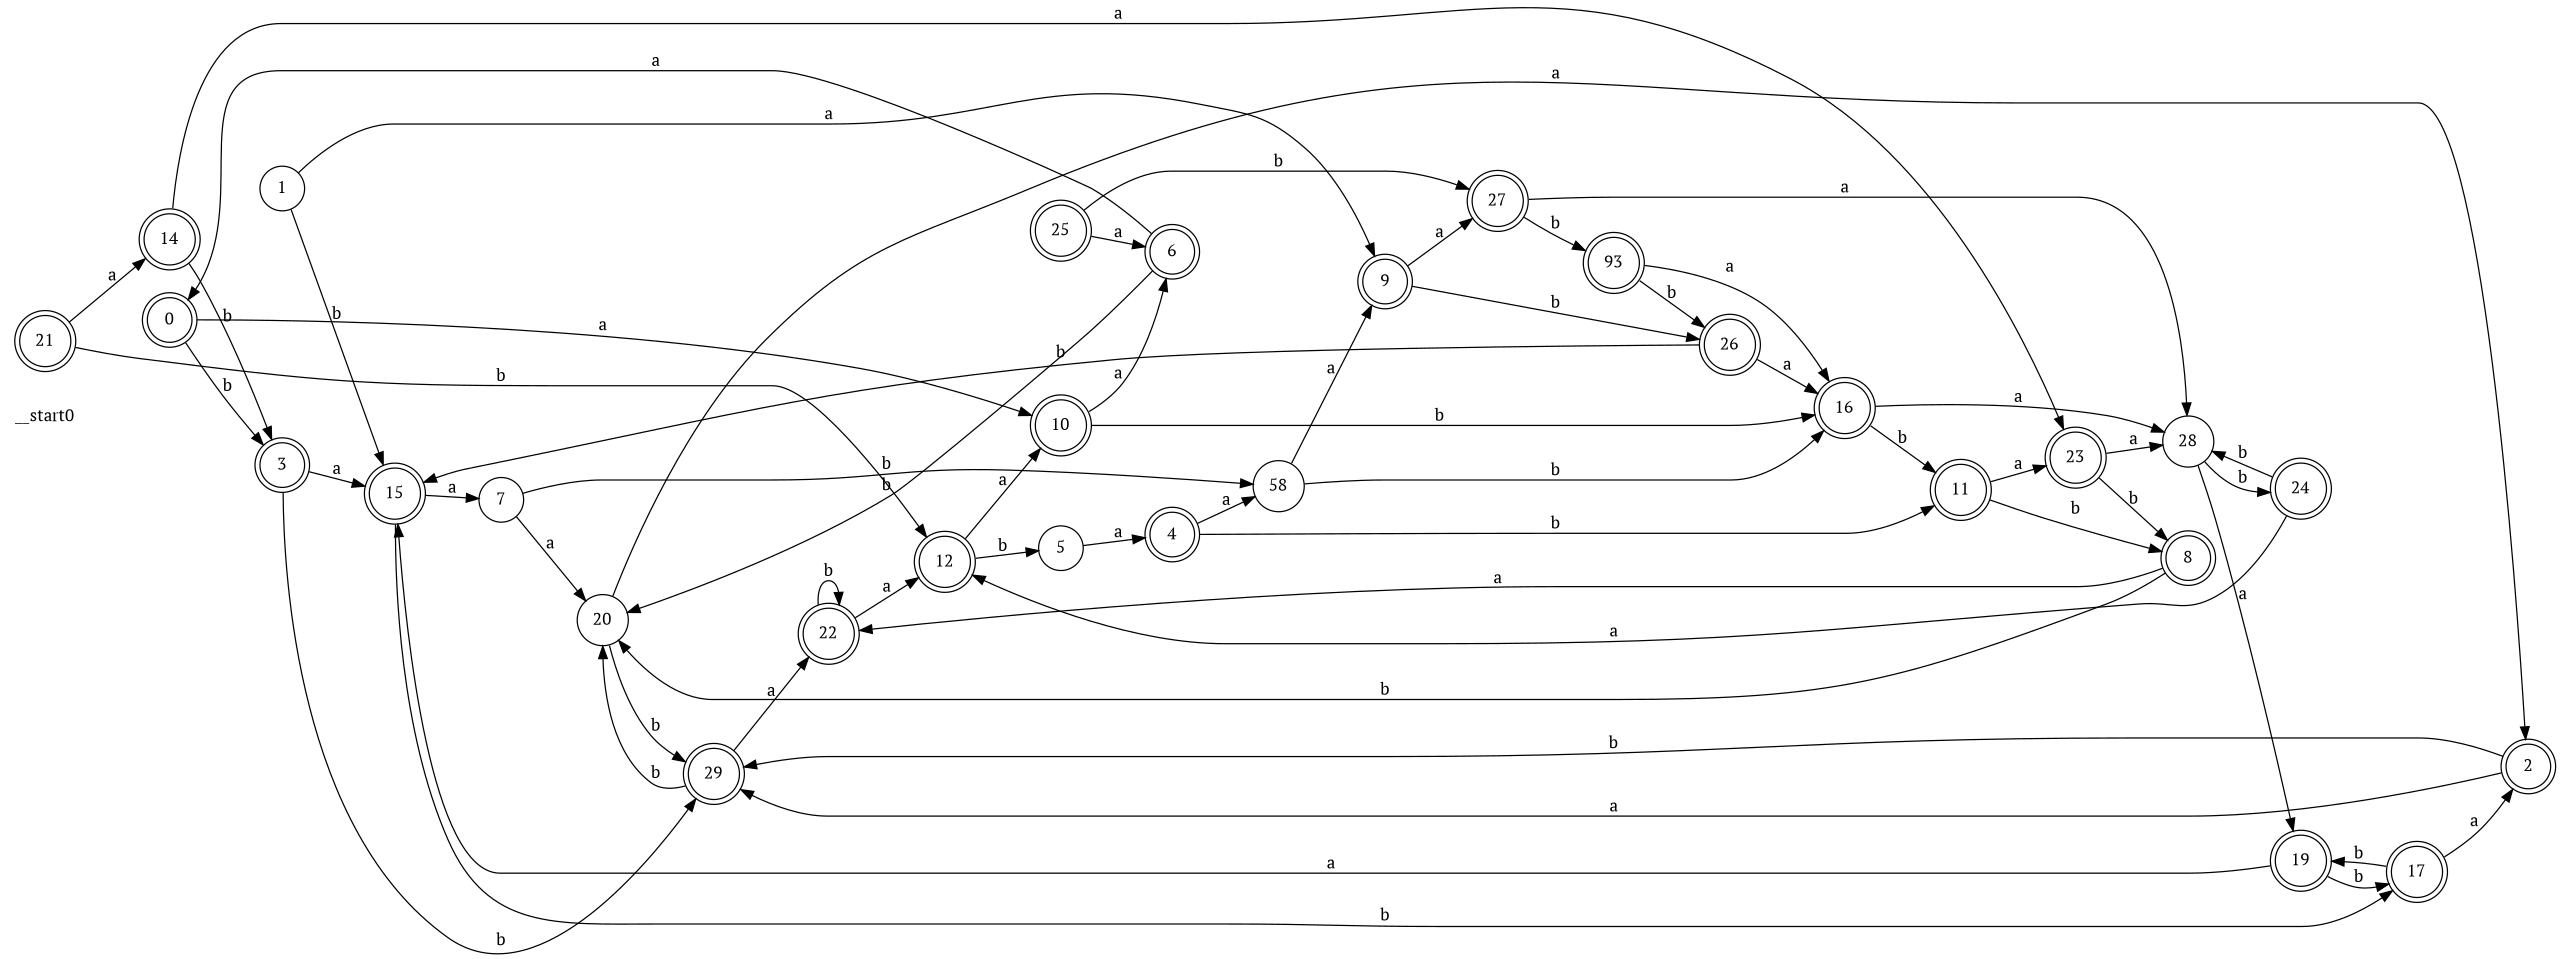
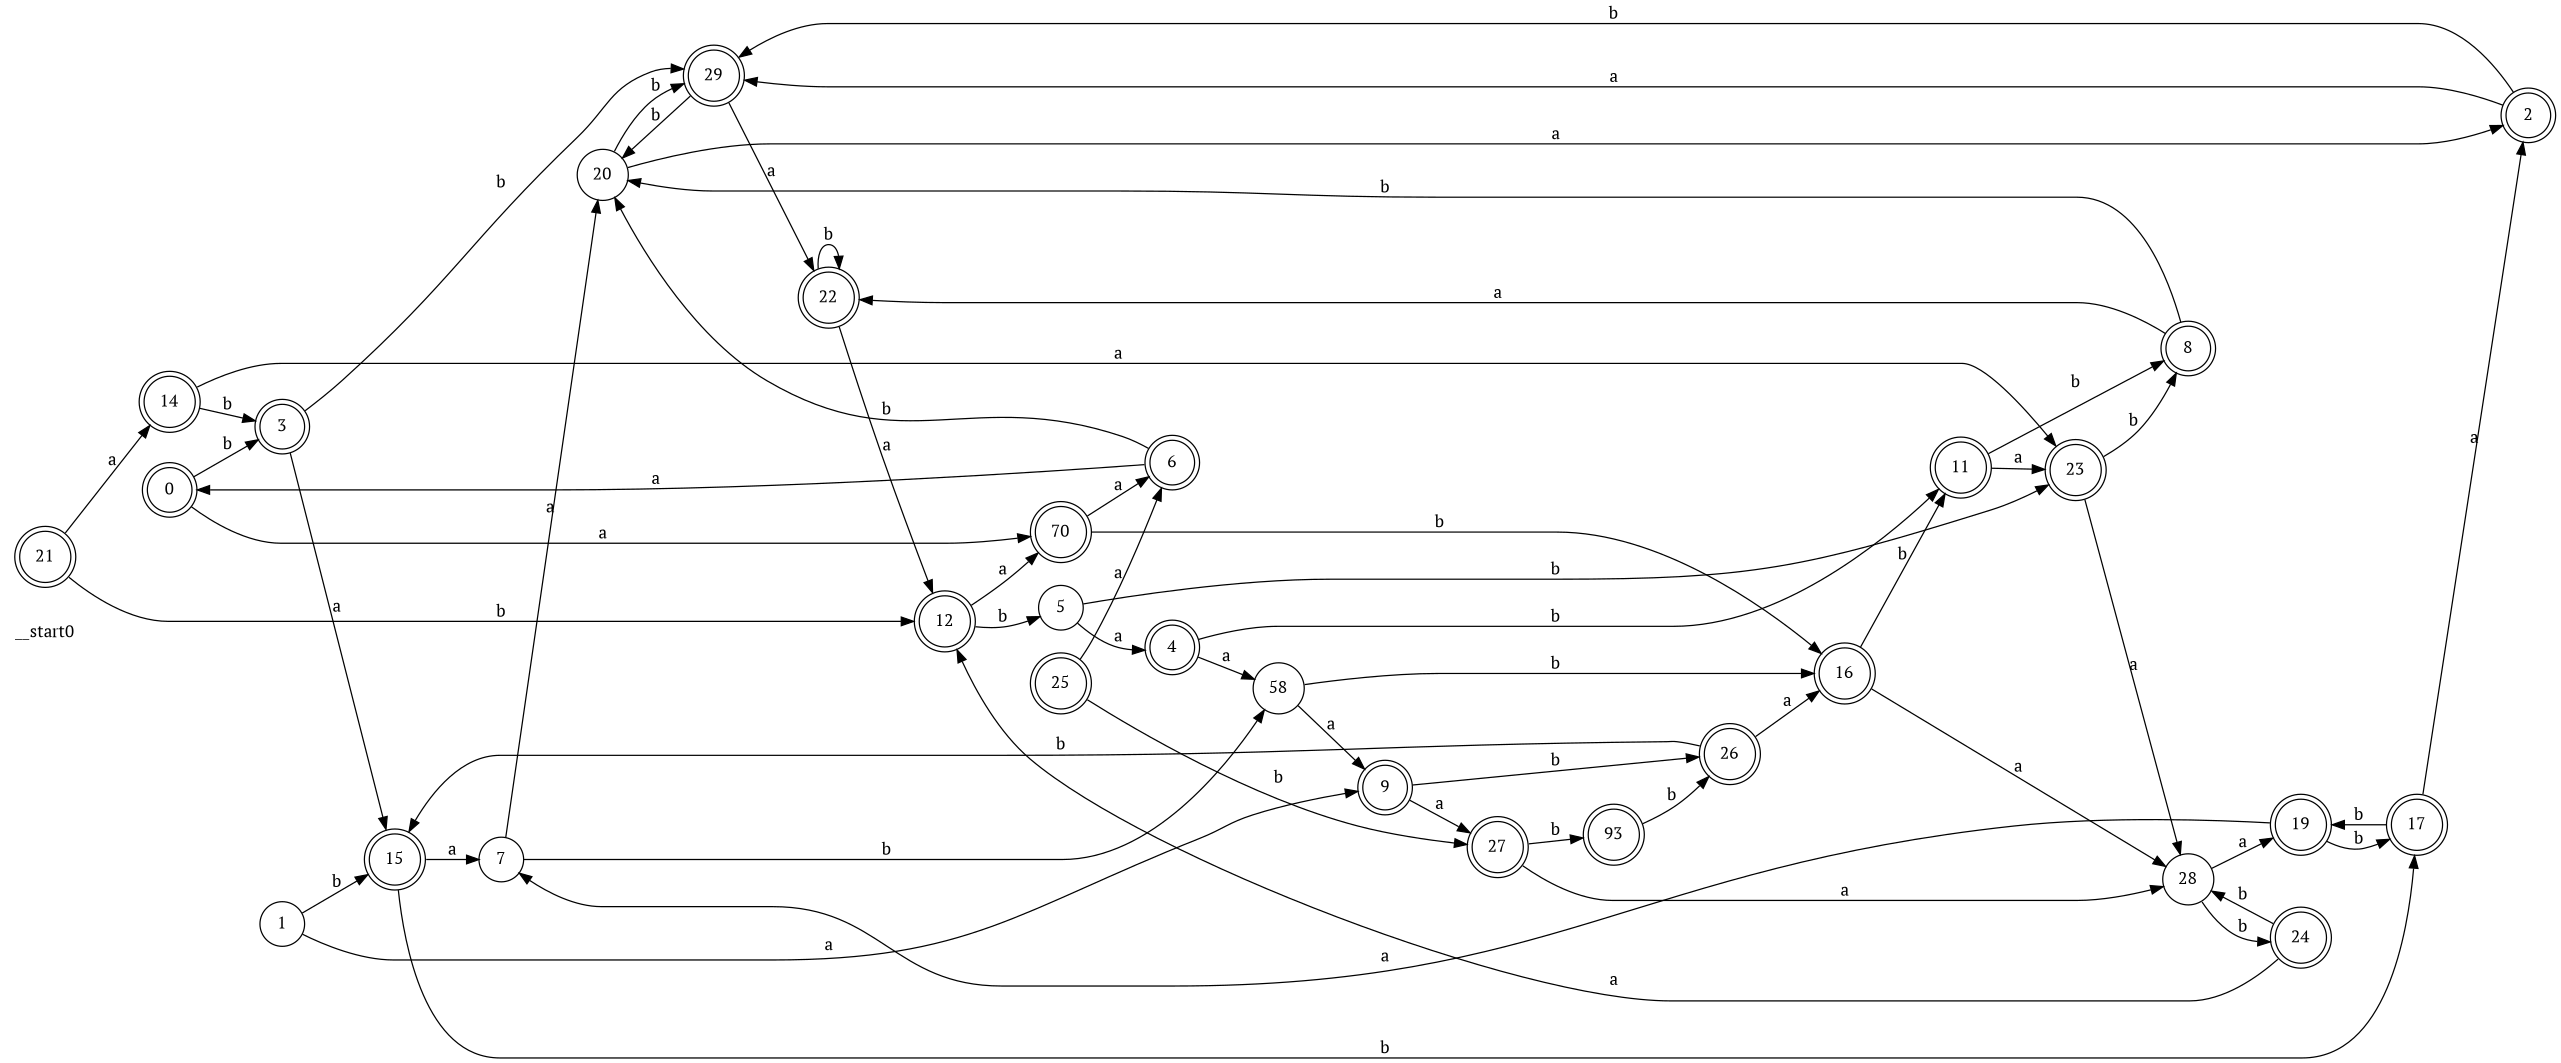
(1748, 295) -> none
(1061, 425) -> (1061, 532)
none -> (1566, 579)
(1203, 873) -> (1397, 969)
